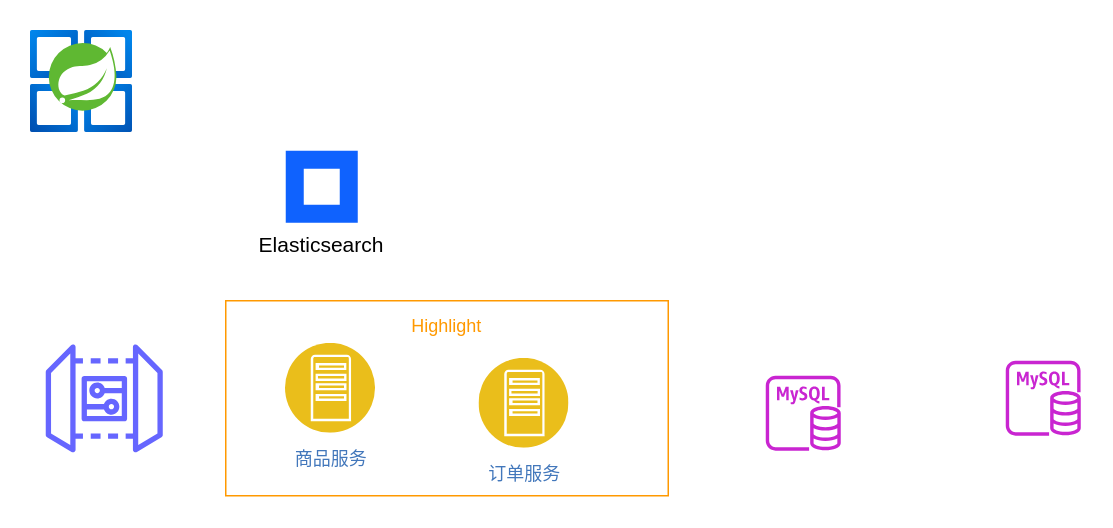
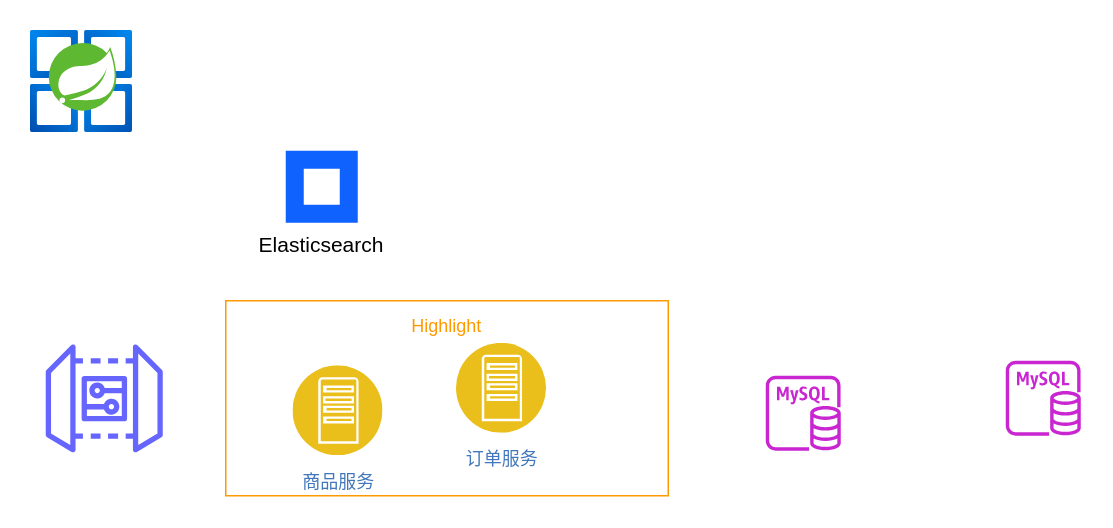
(331, 389) -> (338, 411)
(524, 404) -> (502, 389)
